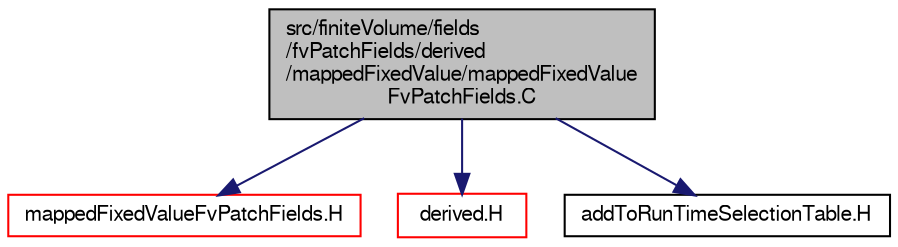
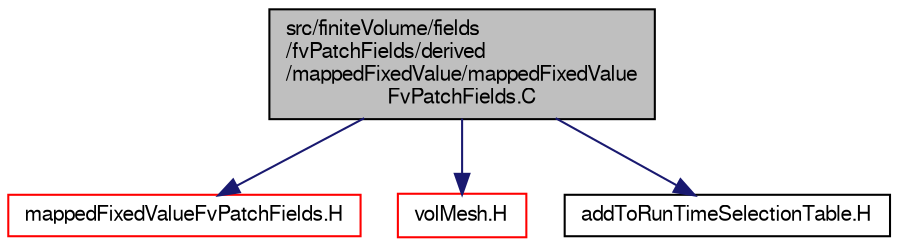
(462, 216) -> (462, 216)
